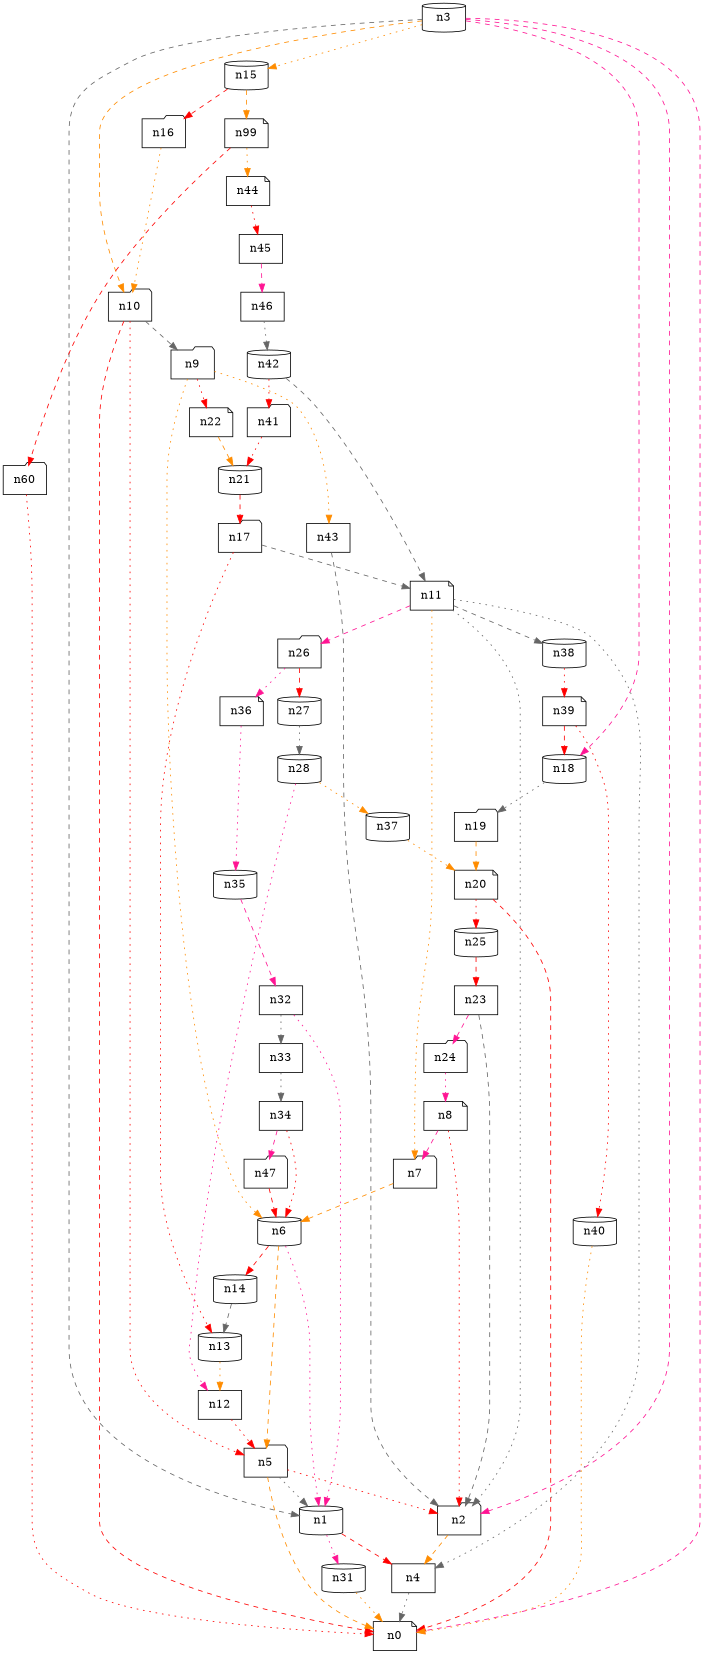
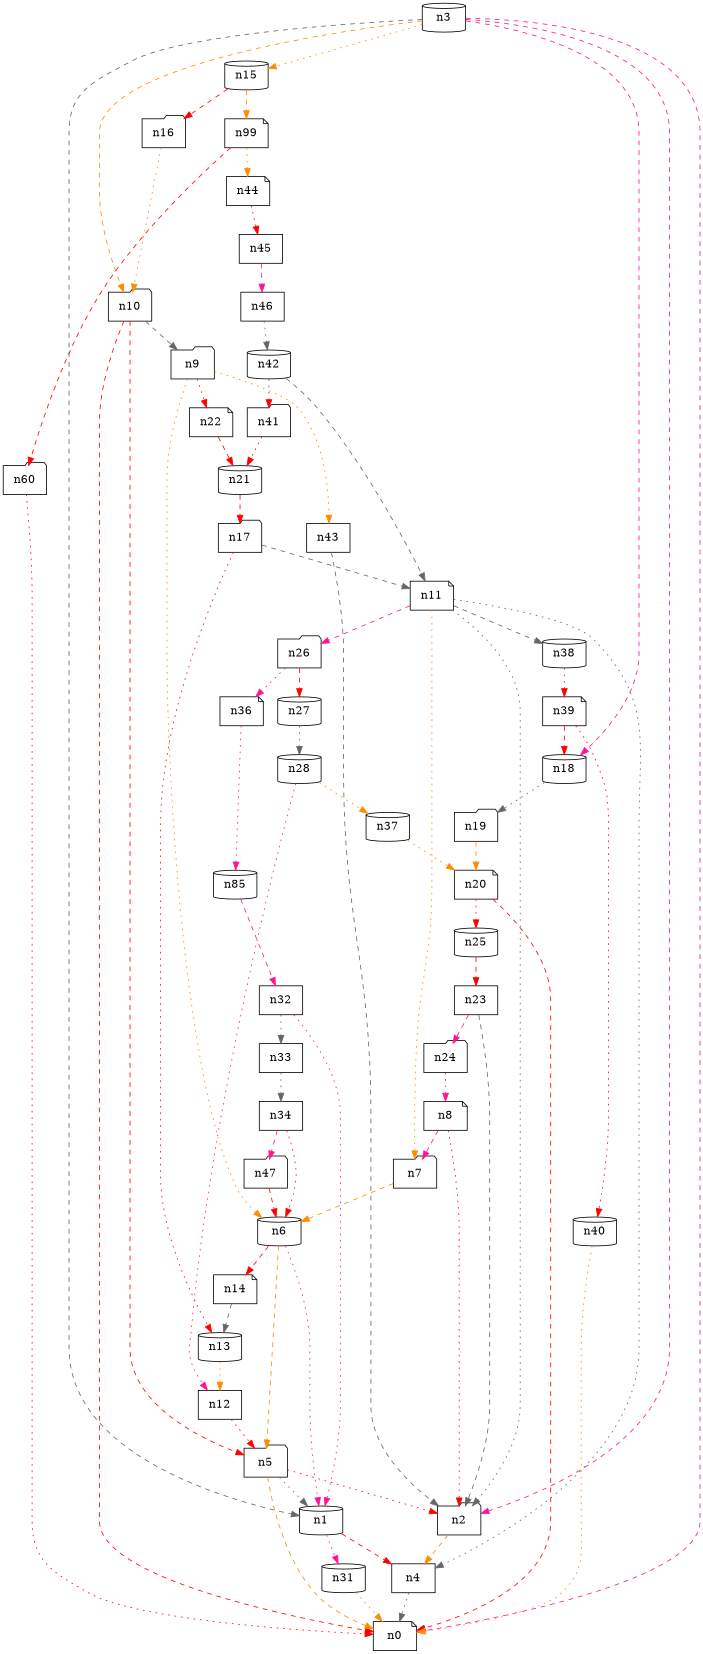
(224, 448) -> (224, 448)
(235, 885) -> (235, 885)
(130, 913) -> (130, 913)
(235, 1289) -> (235, 1289)
